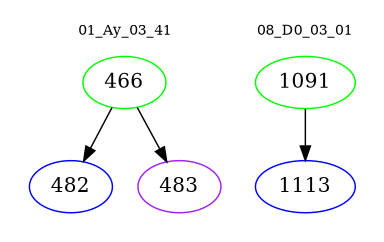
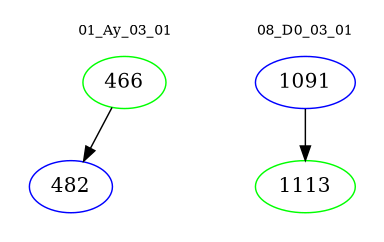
(125, 31) -> (125, 31)
(305, 82) -> (305, 82)
(179, 187) -> none
(305, 187) -> (305, 187)
